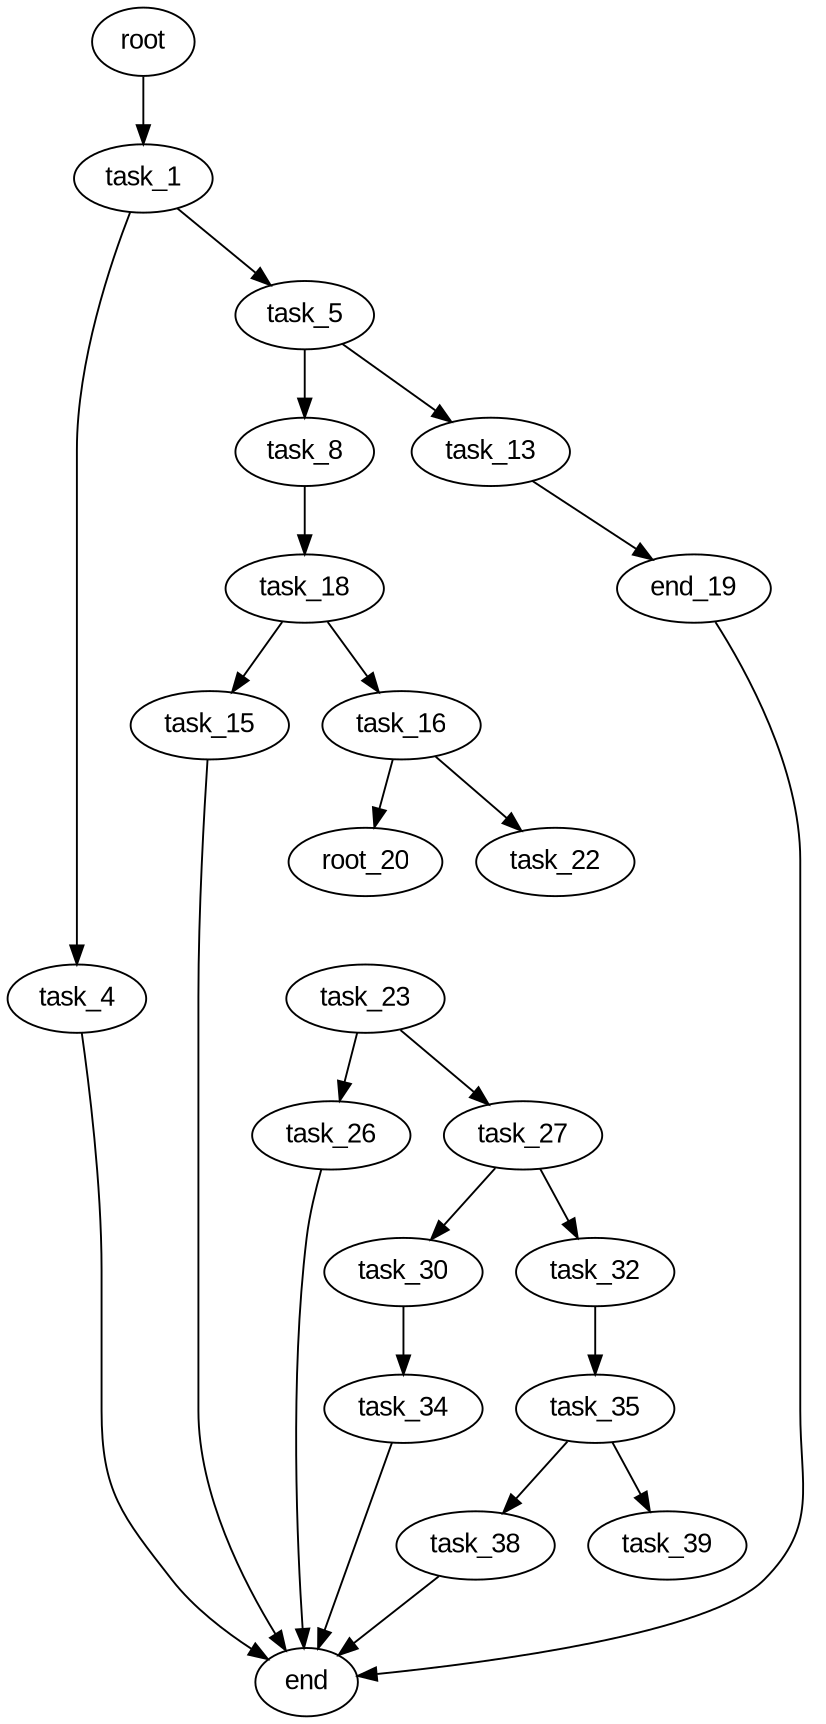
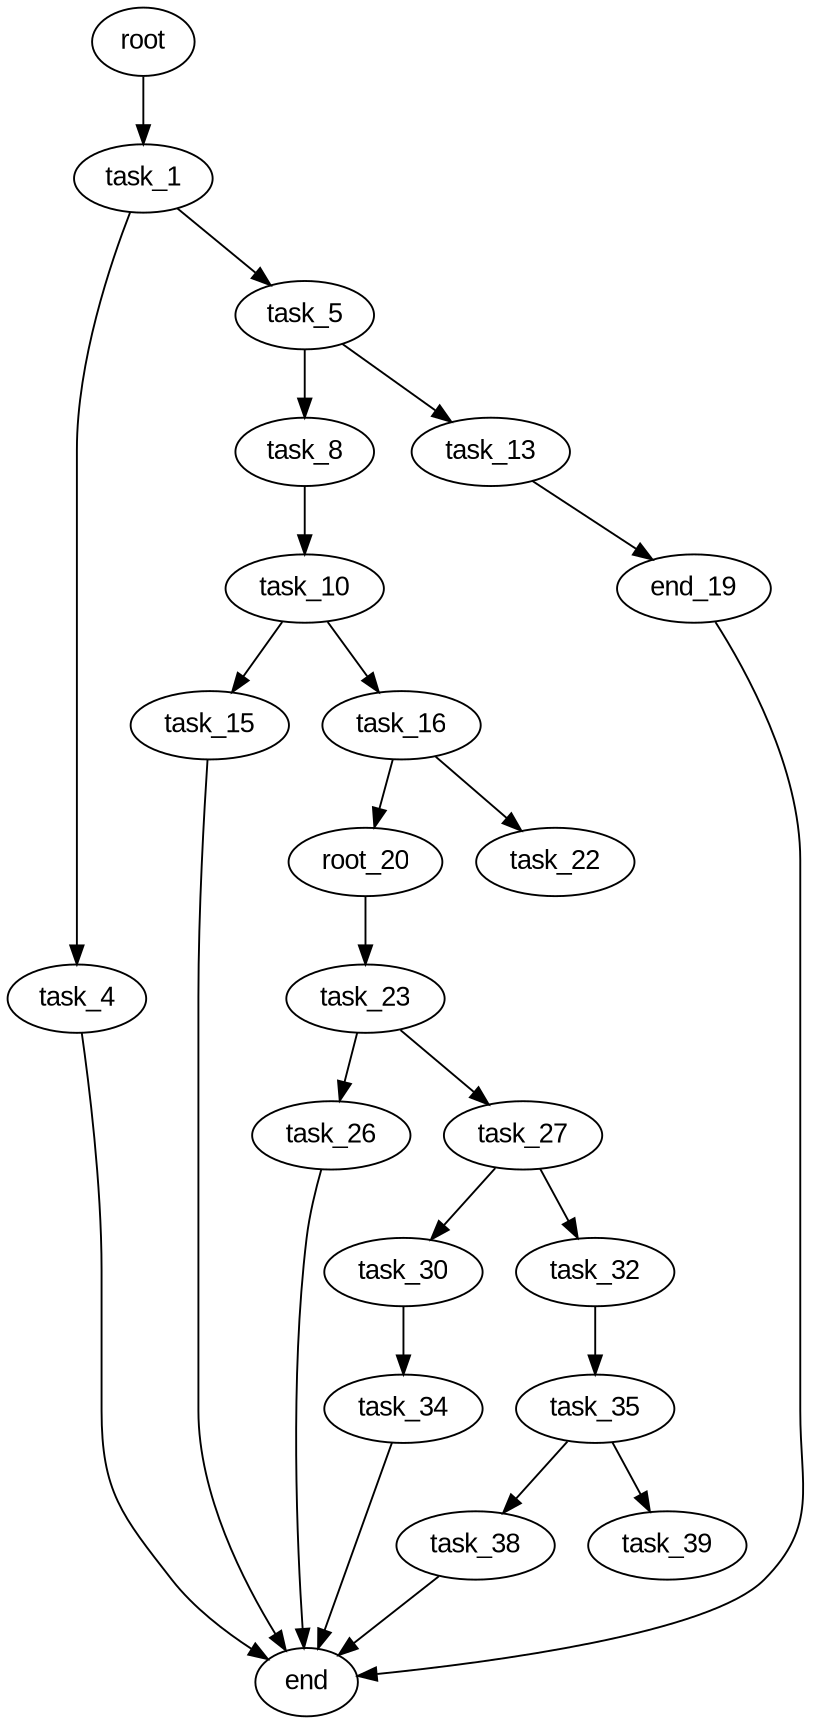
(305, 589) -> (305, 589)
none -> (365, 921)
